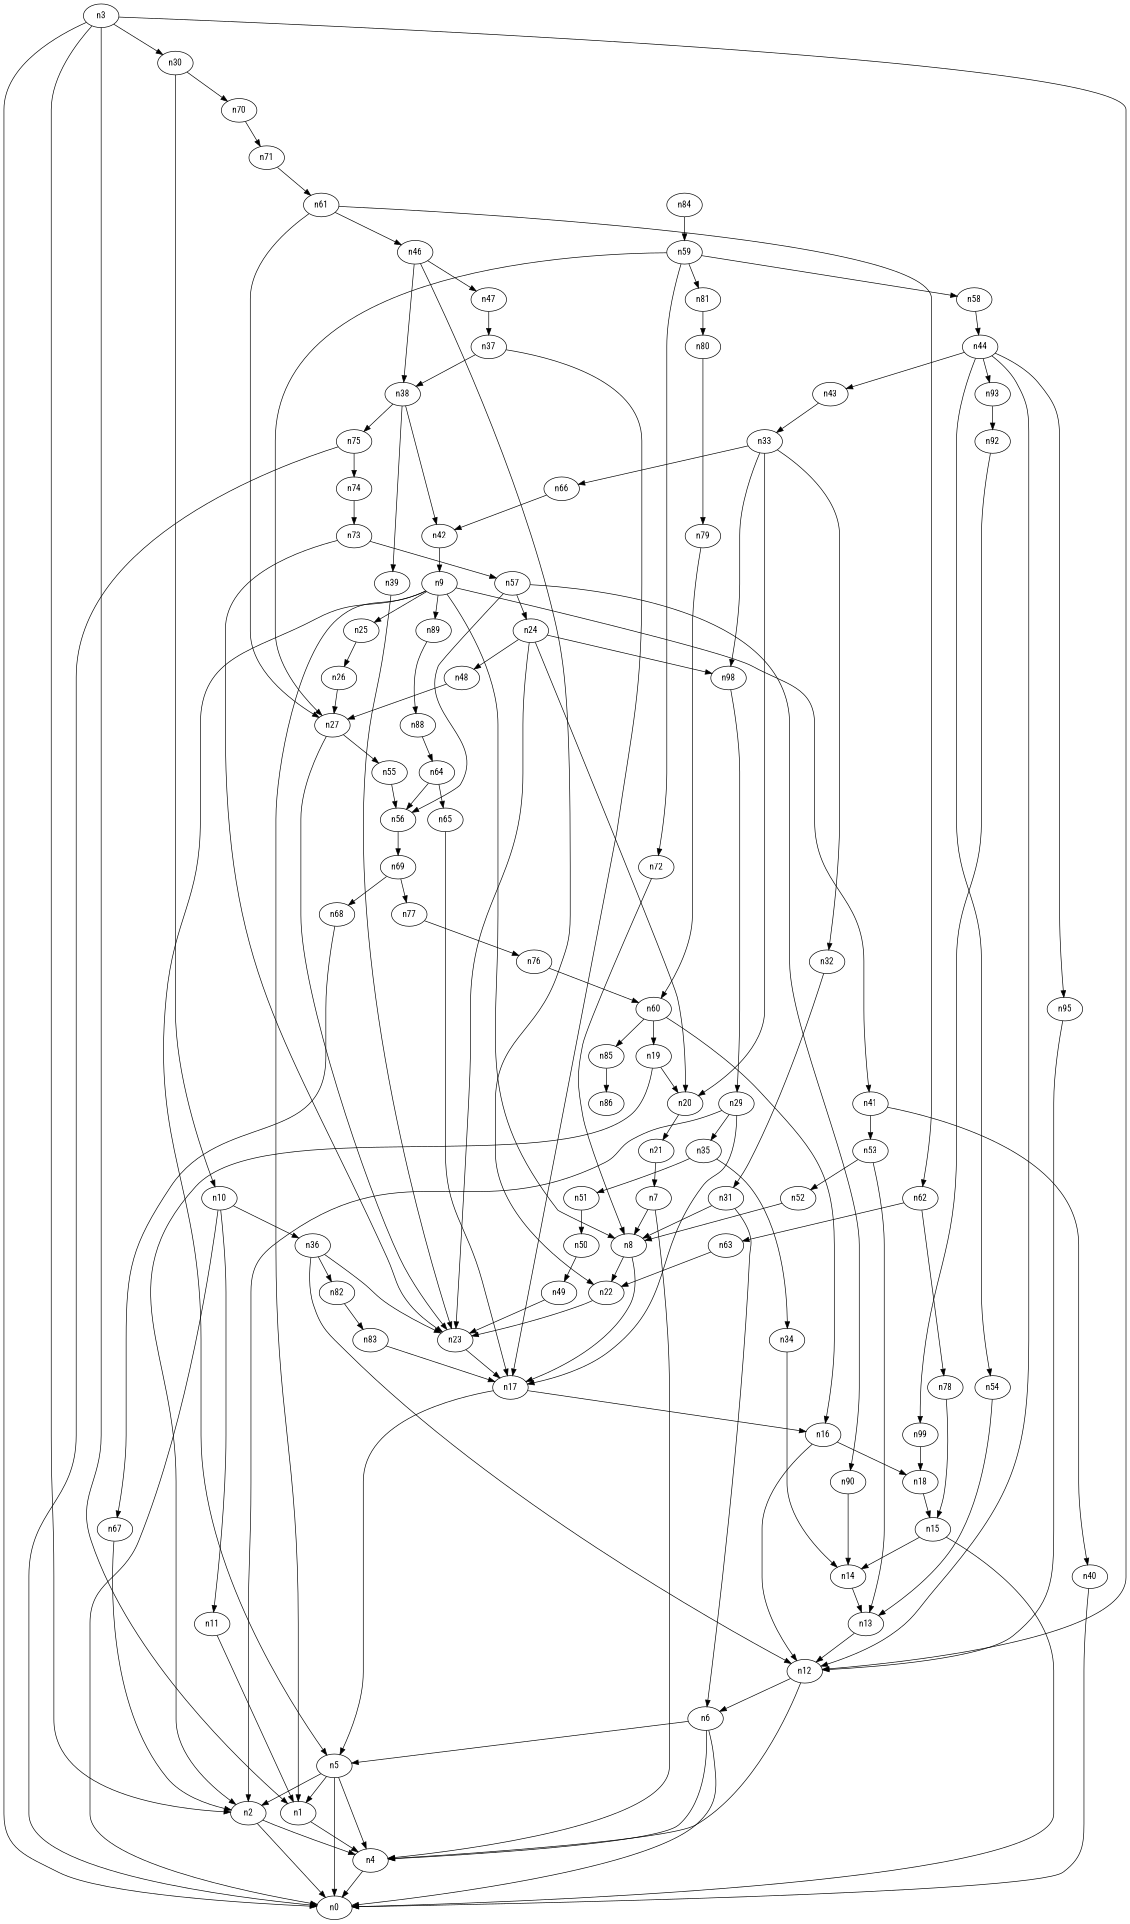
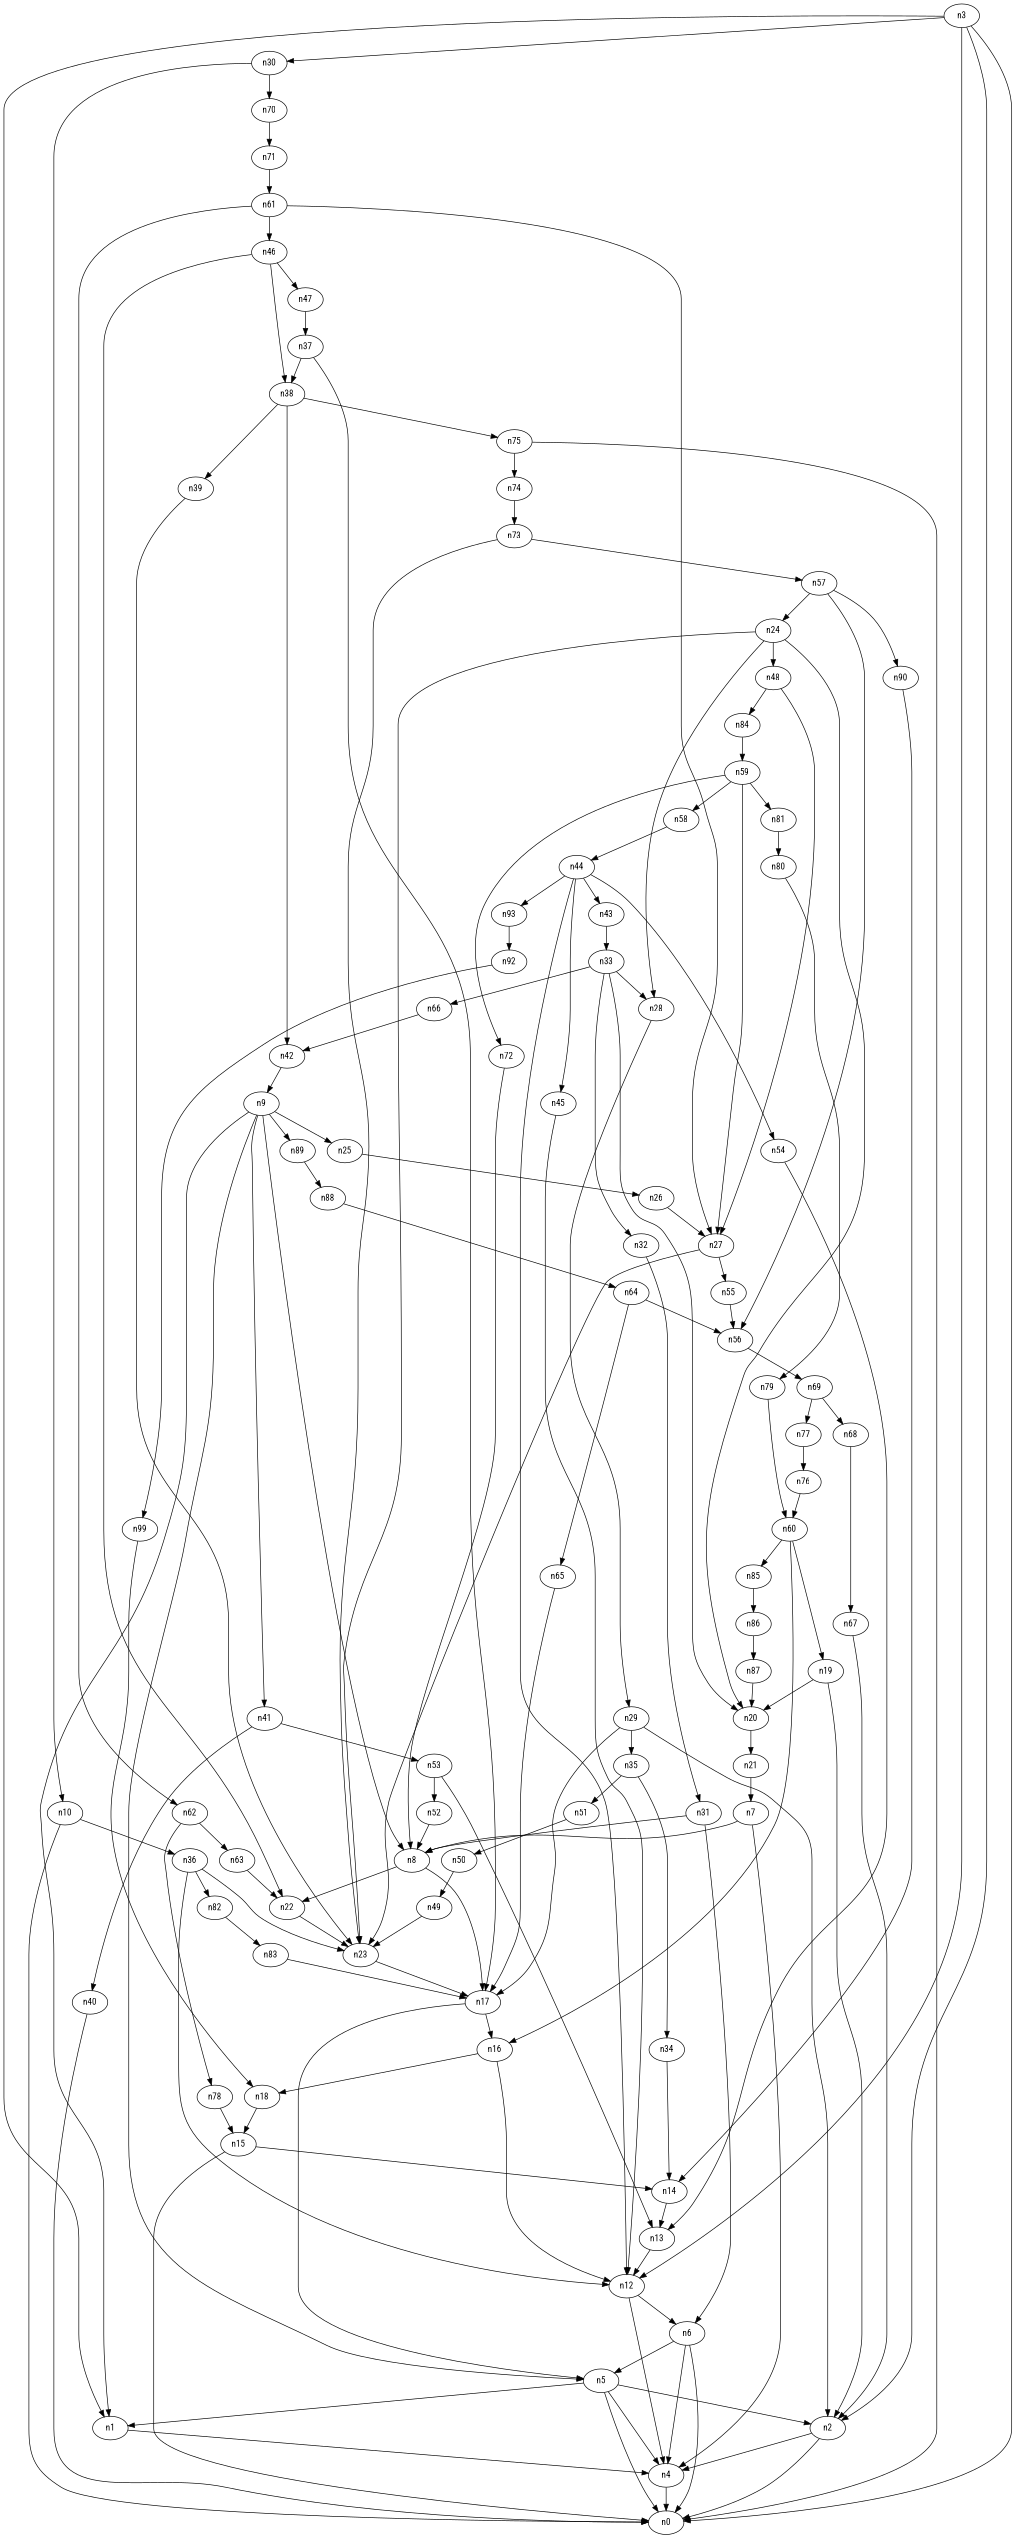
(729, 678) -> (656, 1009)
none -> (760, 699)
(1065, 1009) -> (558, 1104)
(212, 1624) -> none
none -> (754, 1671)
